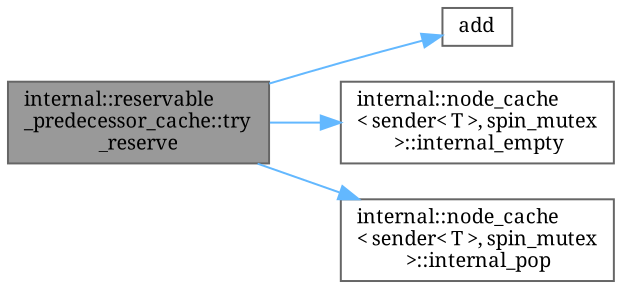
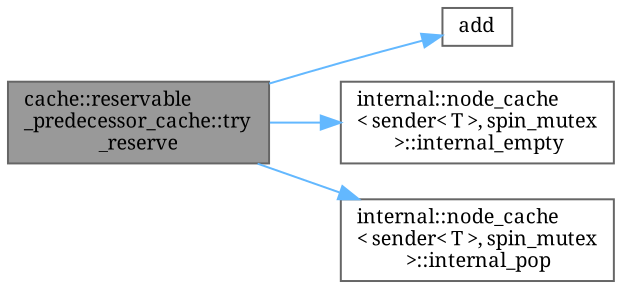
(139, 123) -> (139, 123)
